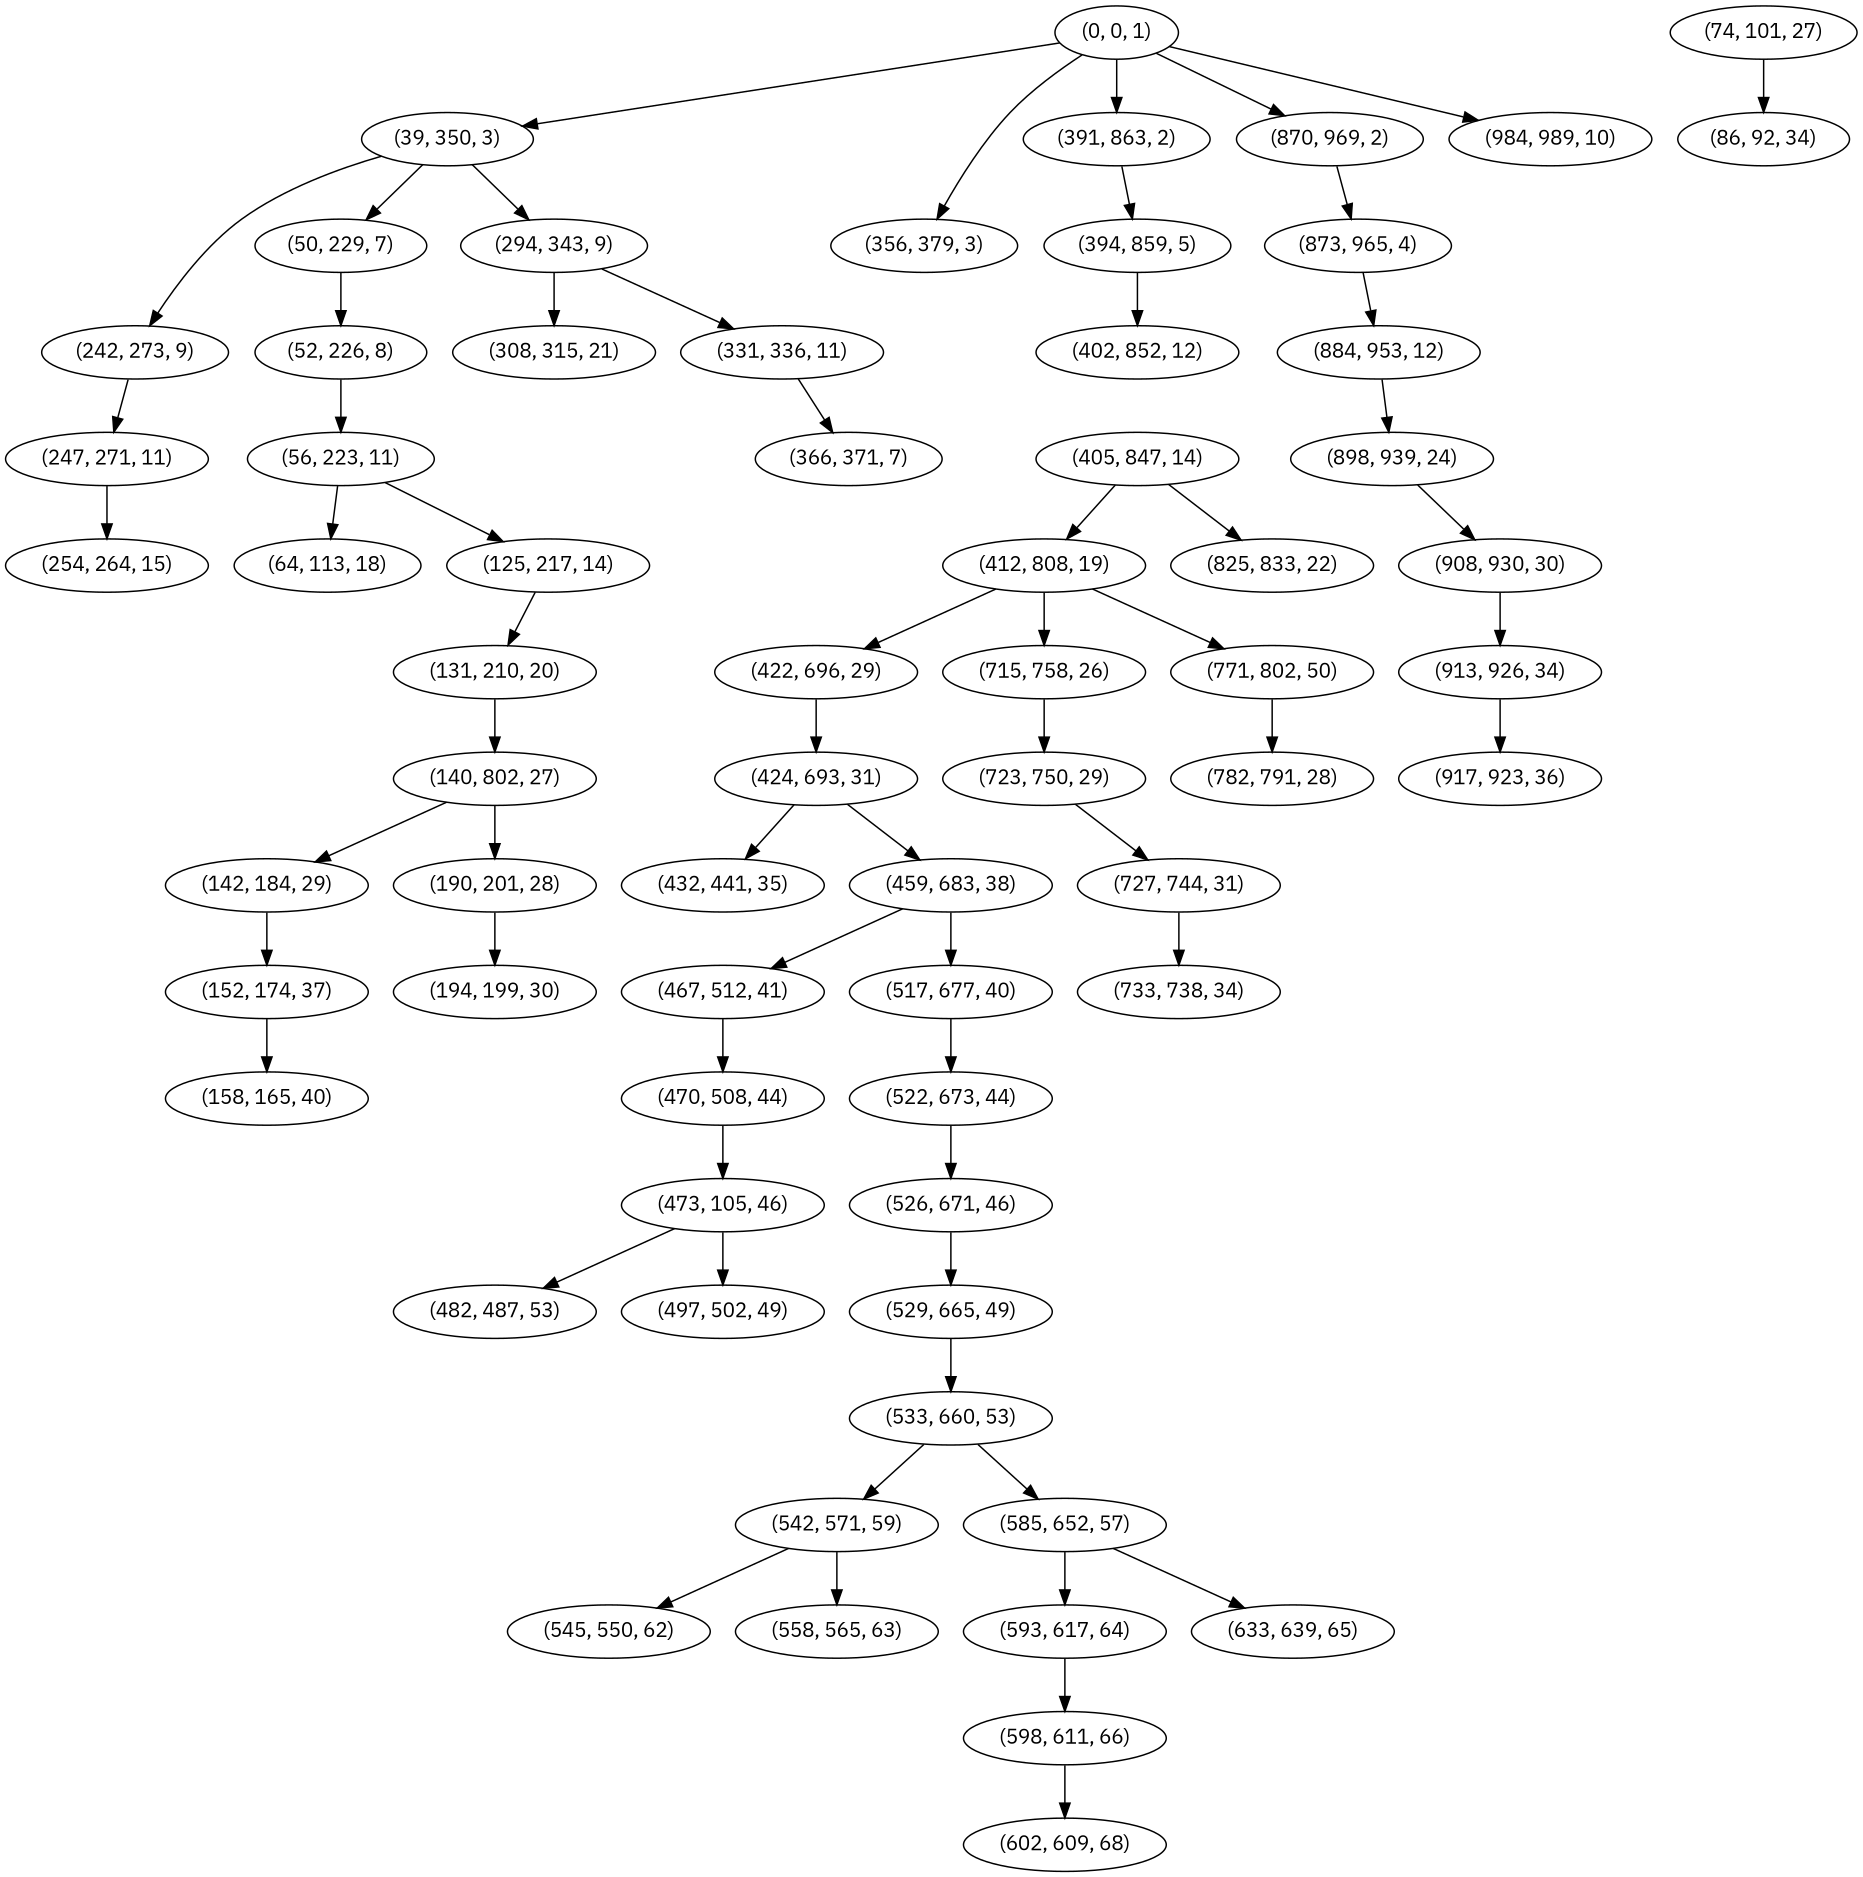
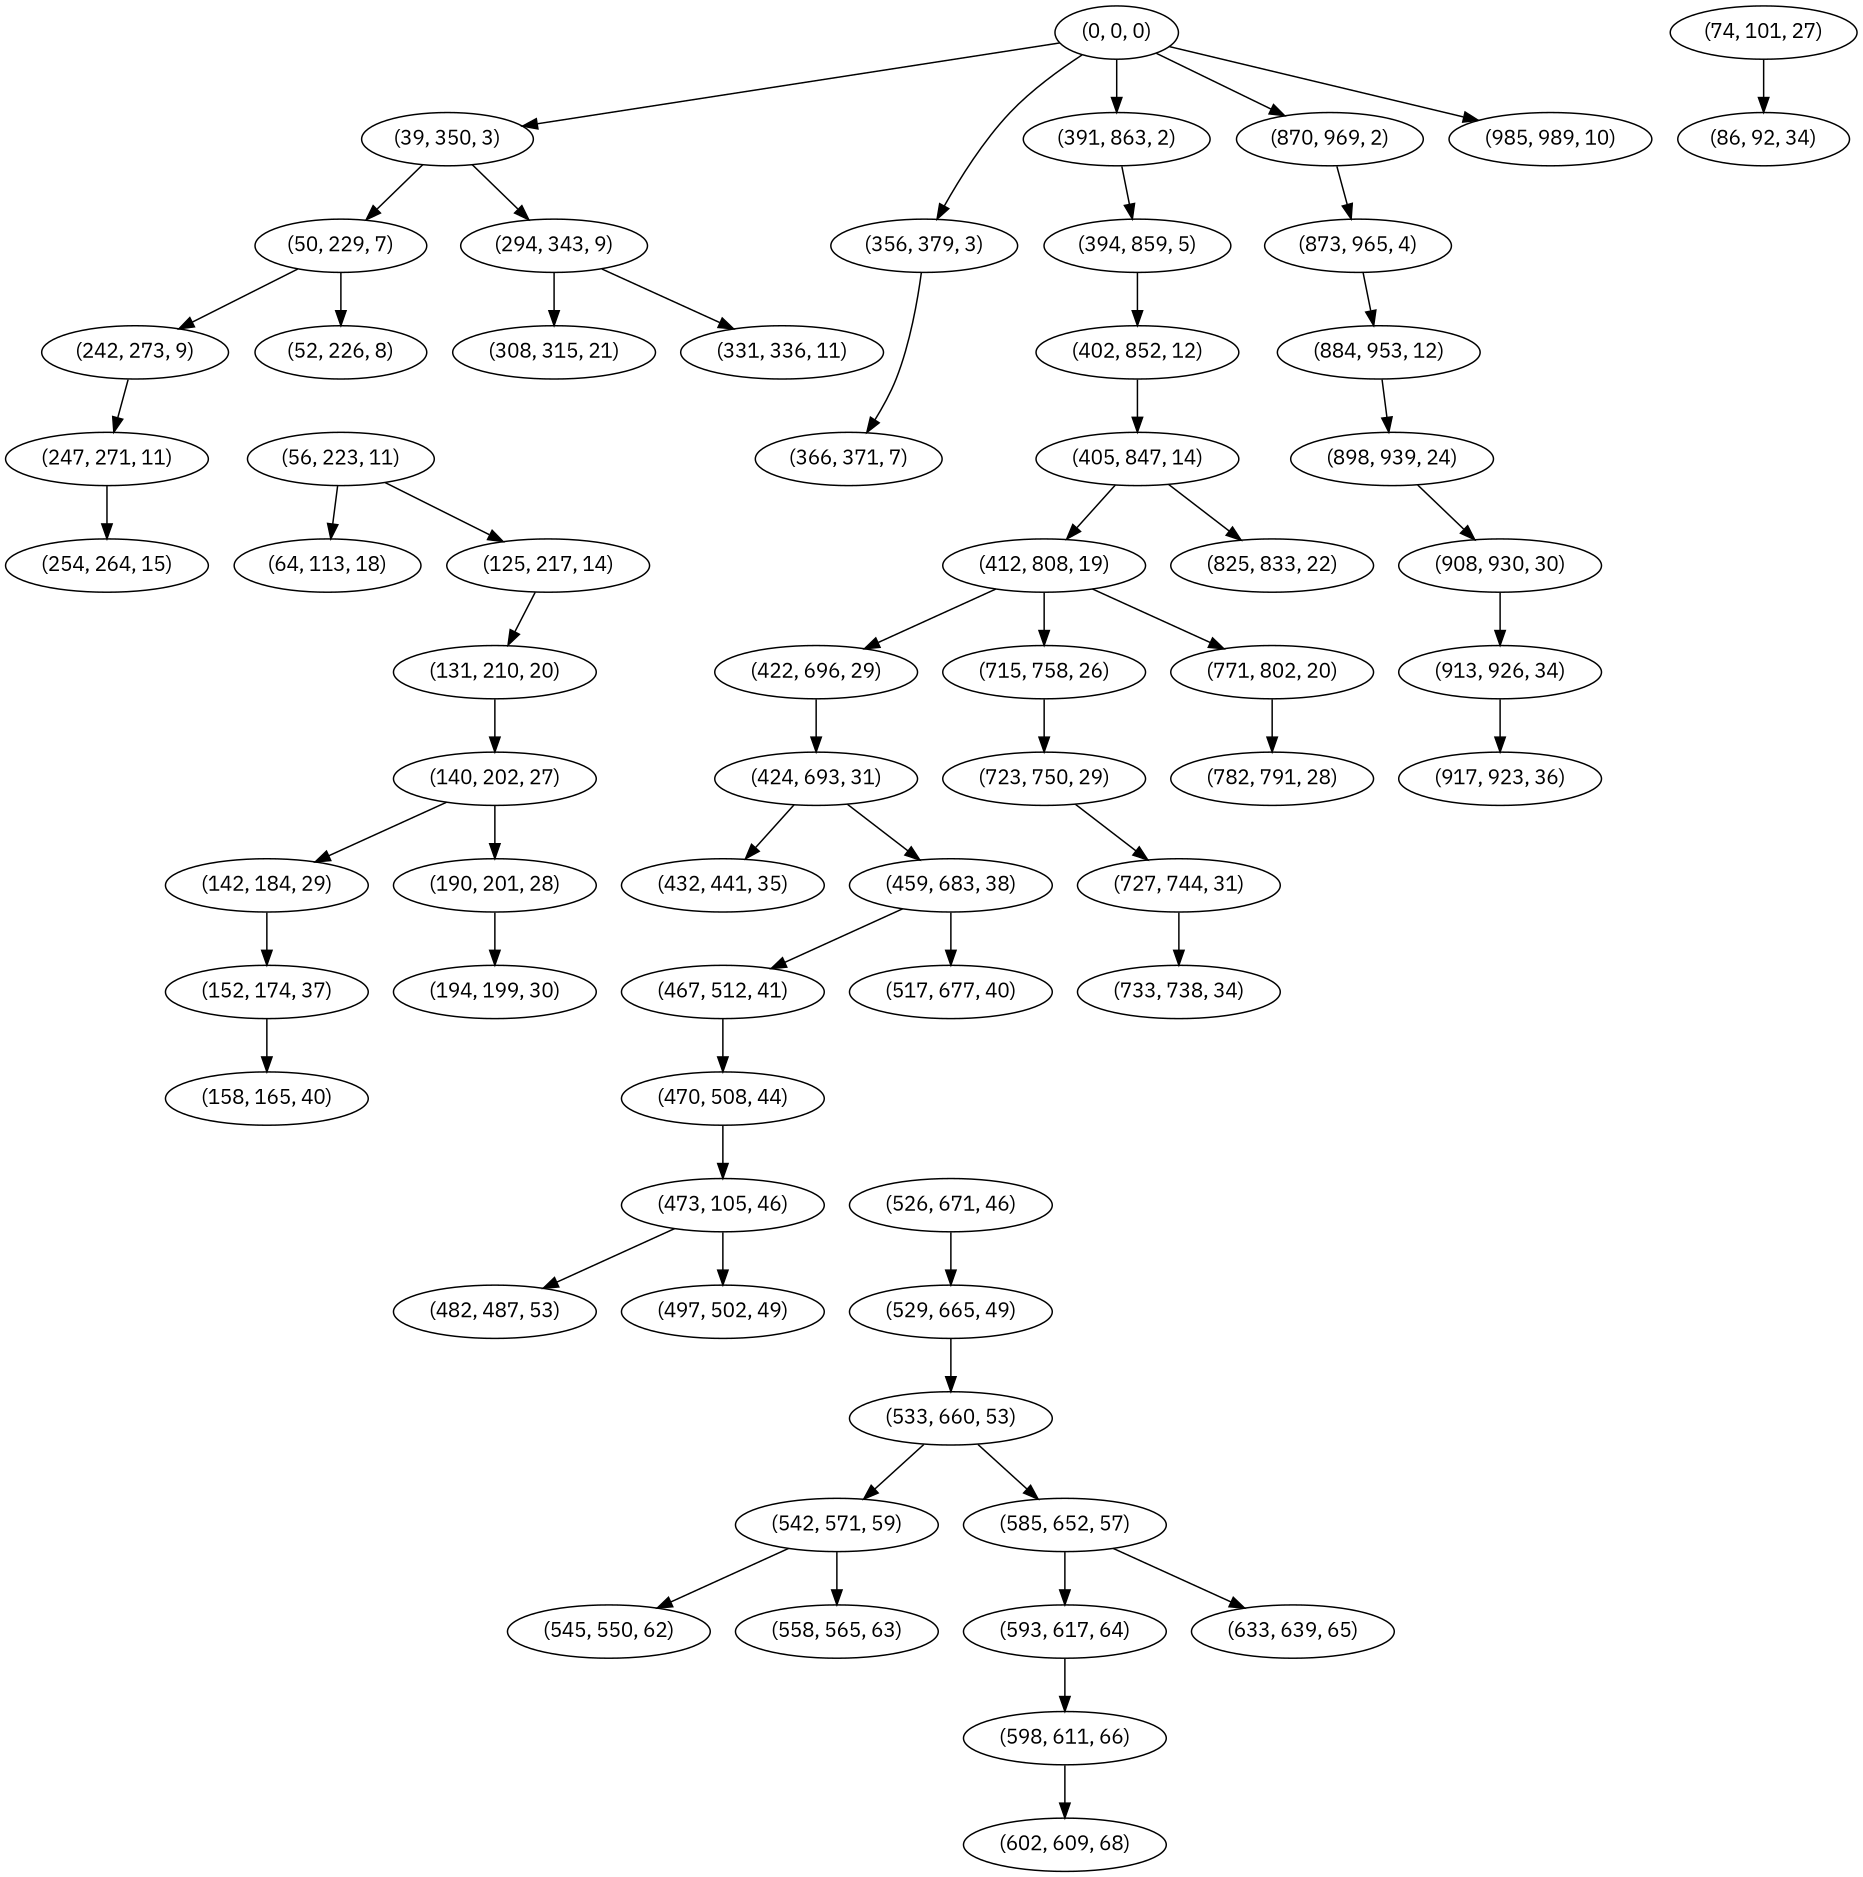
(1117, 33) -> (1117, 33)
(1550, 139) -> (1550, 139)
(253, 212) -> (245, 296)
(341, 398) -> none
none -> (1137, 398)
(811, 399) -> (906, 349)
(1272, 672) -> (1272, 672)
(495, 779) -> (495, 779)
(951, 1099) -> none
